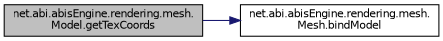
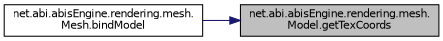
(216, 20) -> (216, 20)
